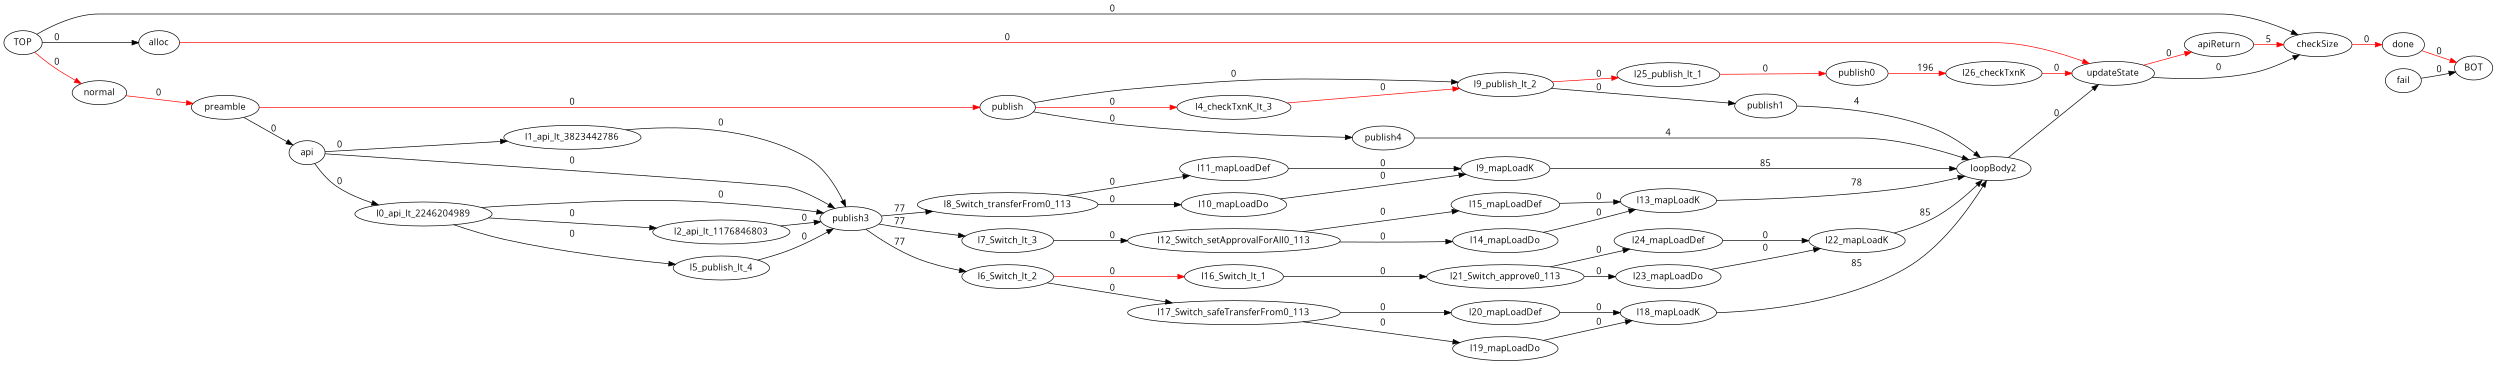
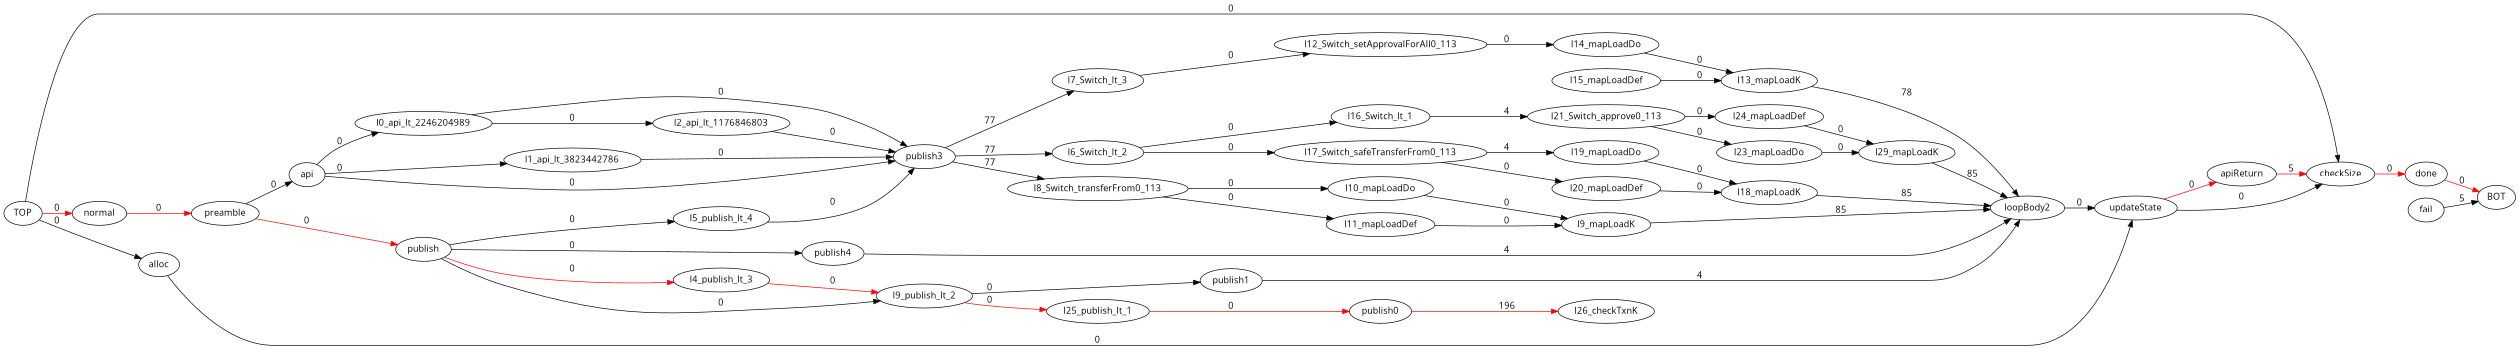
(1132, 43) -> (1169, 345)
(2440, 70) -> (2462, 199)
(2054, 73) -> none
(1234, 107) -> (721, 280)
(1378, 222) -> none
(1857, 241) -> (1907, 153)
(560, 250) -> (558, 231)
(1383, 272) -> (1507, 112)
(1116, 277) -> (1235, 135)
(1383, 323) -> (1507, 148)
